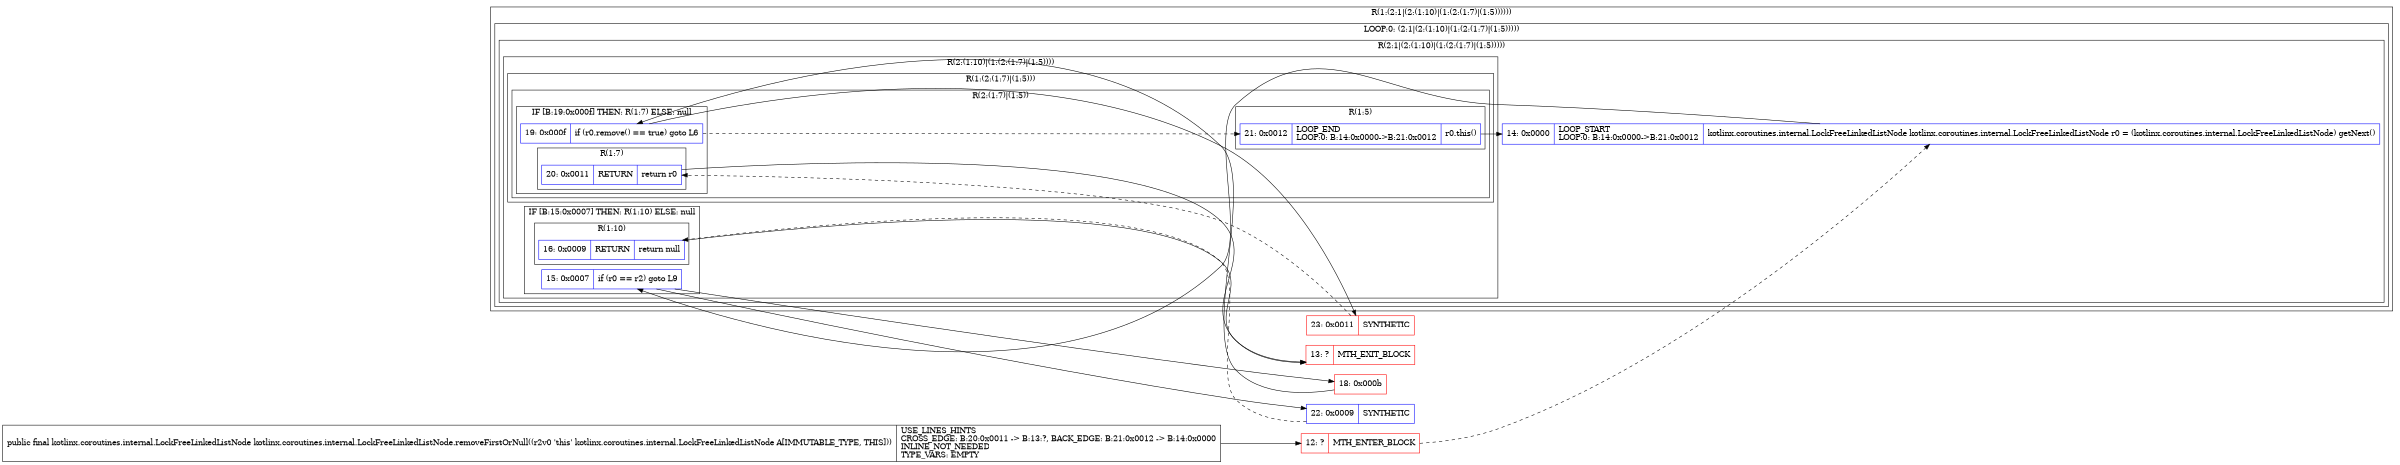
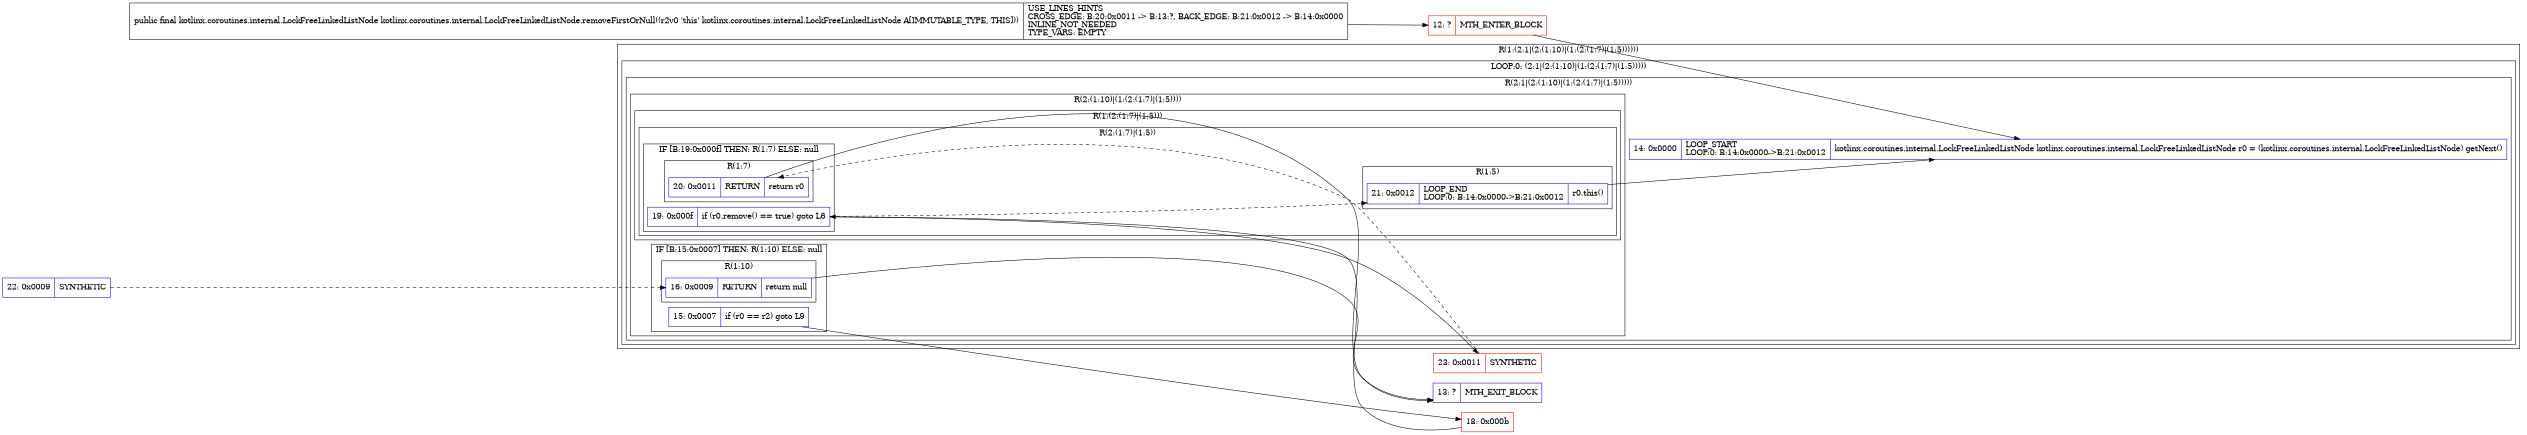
(1228, 189) -> none
(1691, 330) -> (1774, 87)
(978, 354) -> none
(1360, 355) -> (1487, 393)
